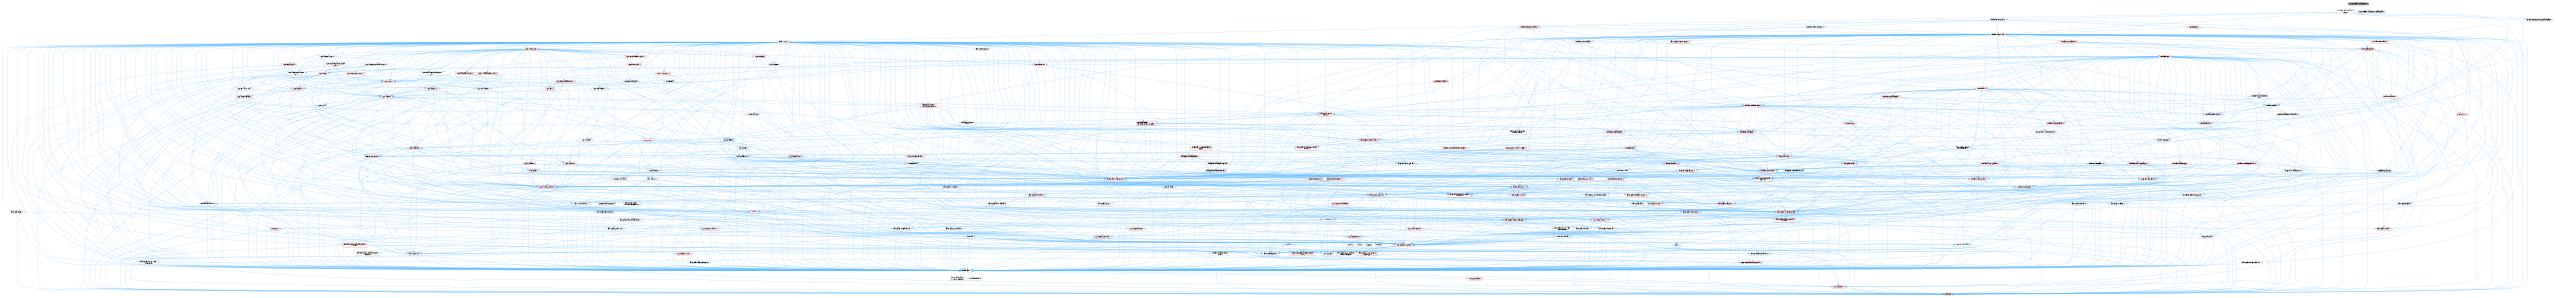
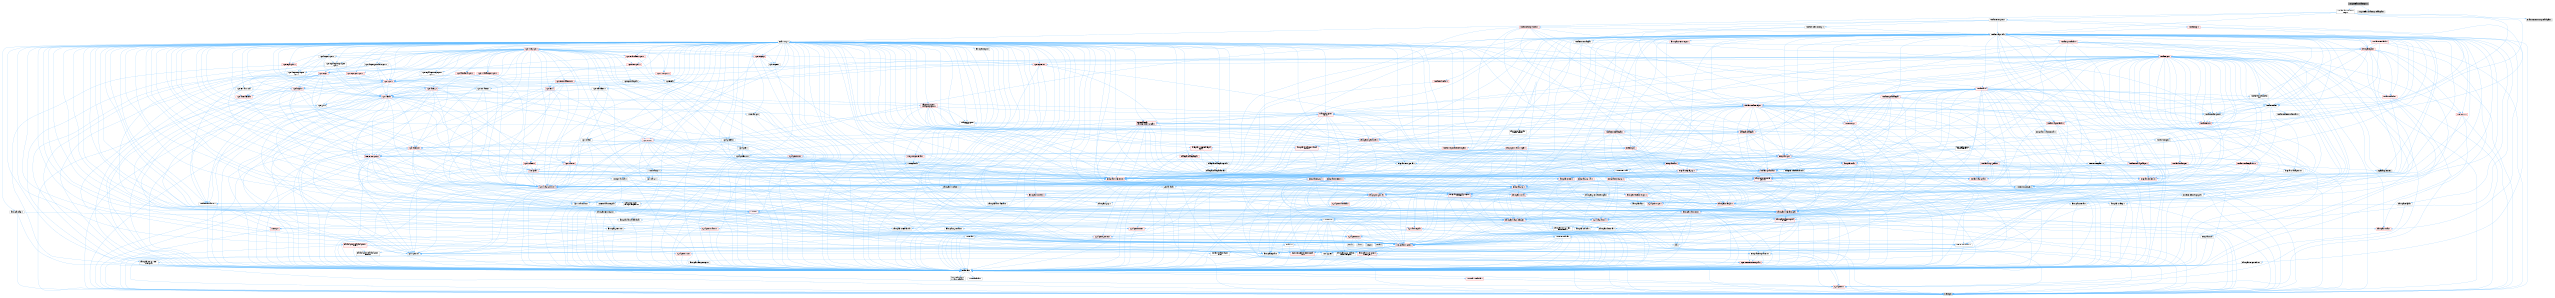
(1475, 279) -> (1475, 279)
